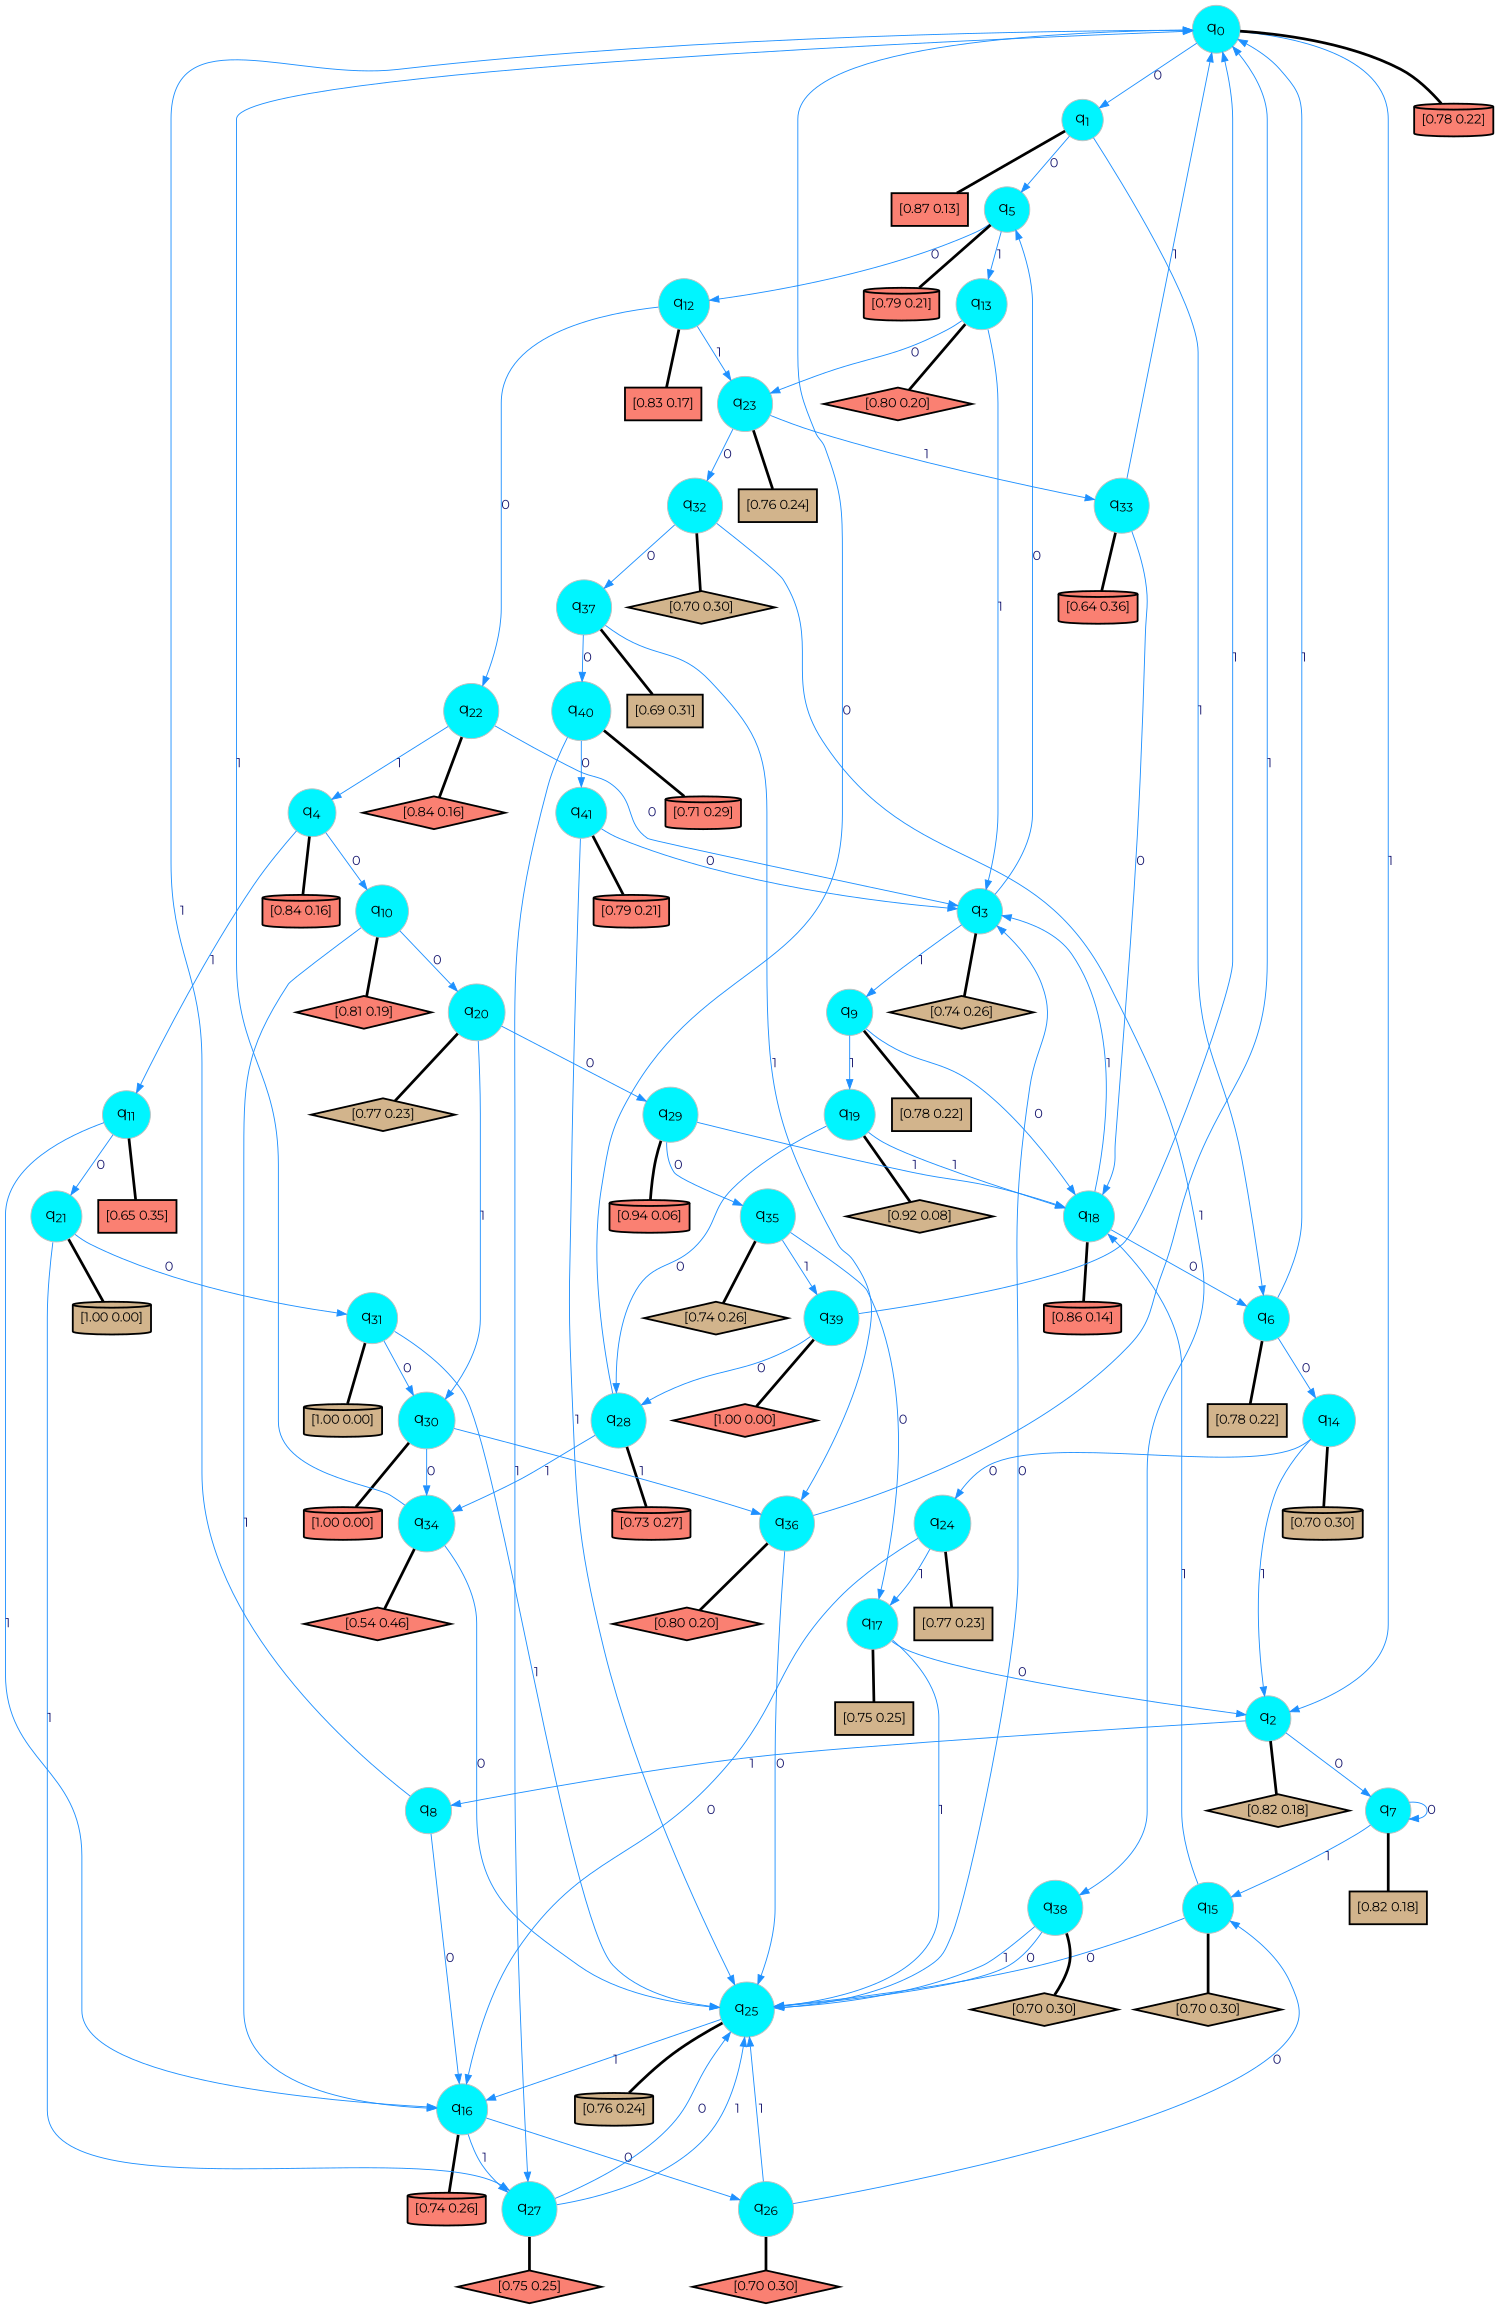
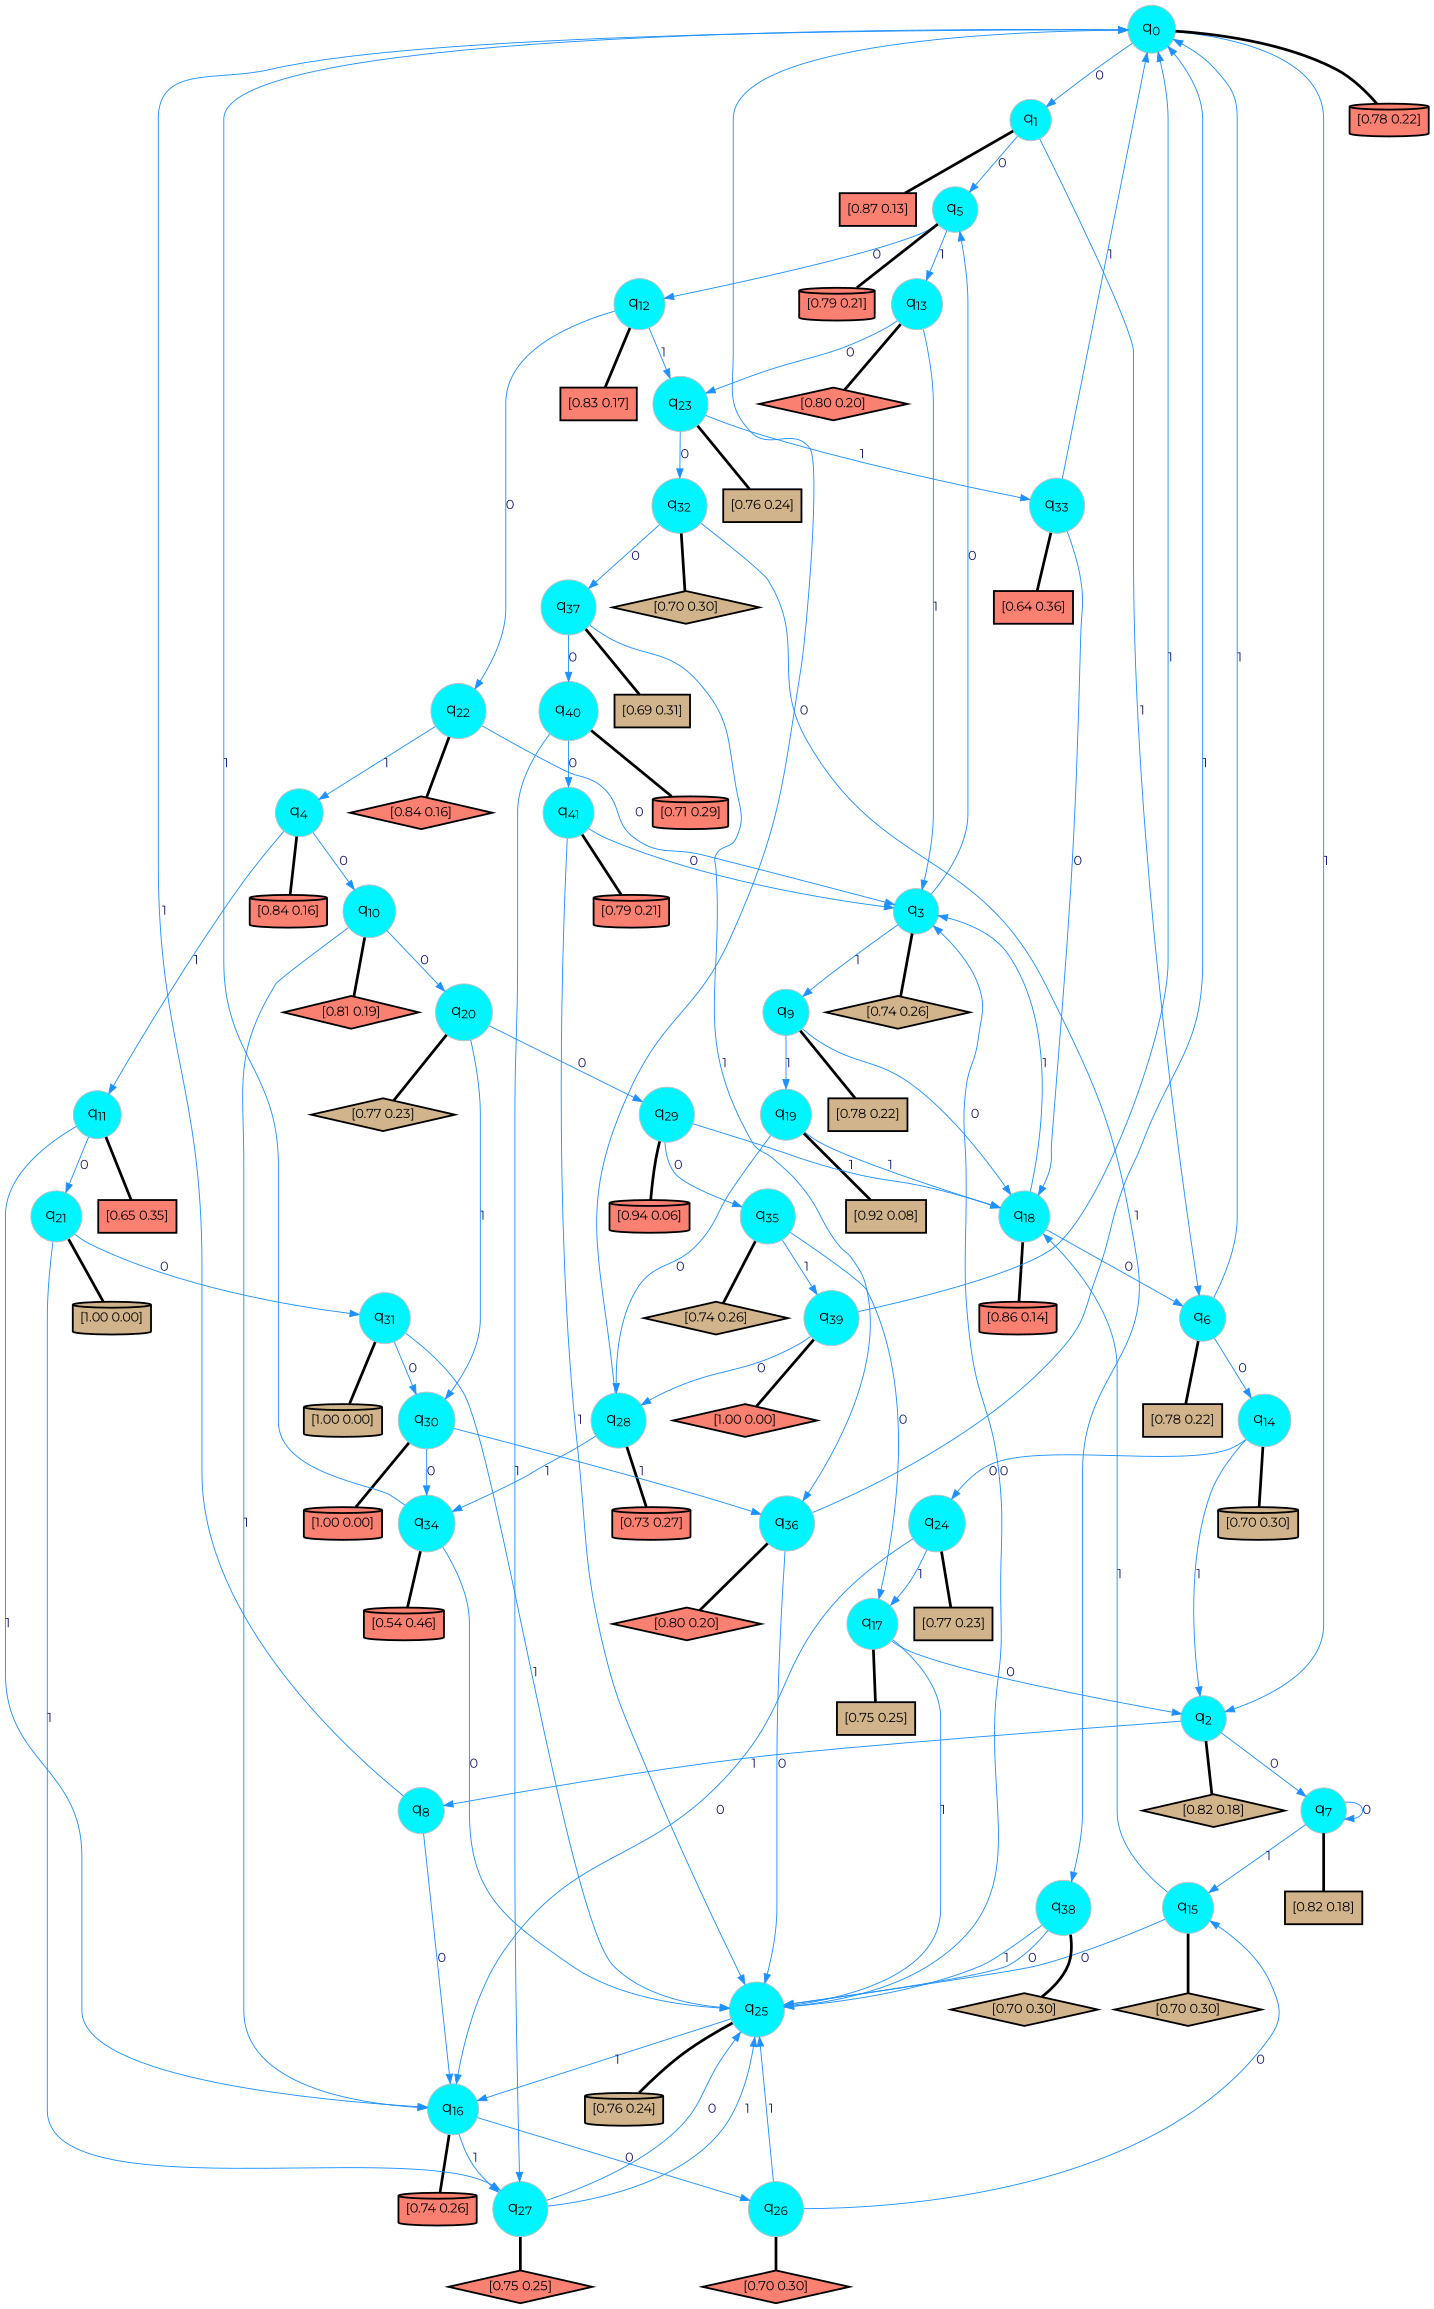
(1098, 607) -> (1033, 607)
(920, 1216) -> (886, 1216)
(378, 1624) -> (404, 1624)
